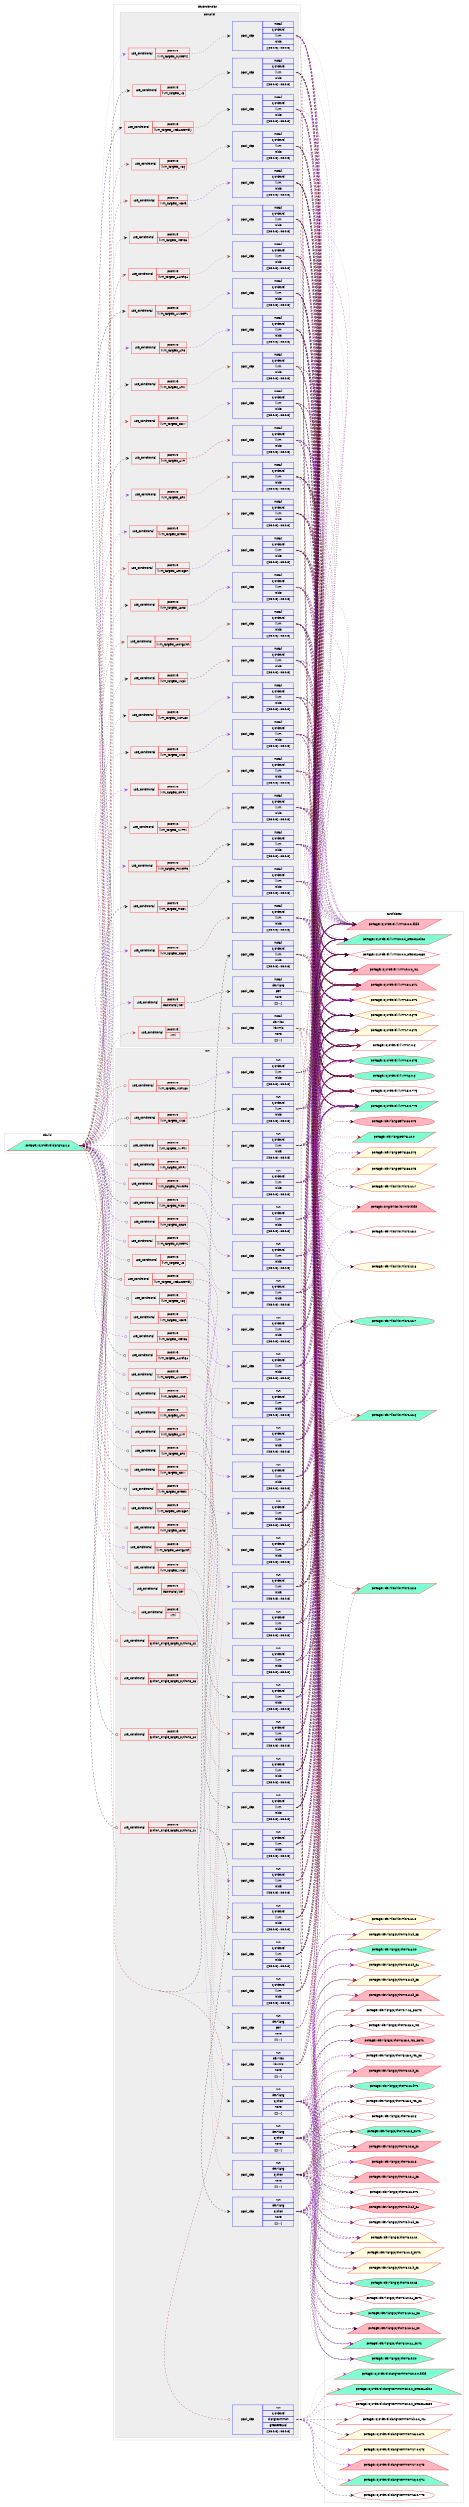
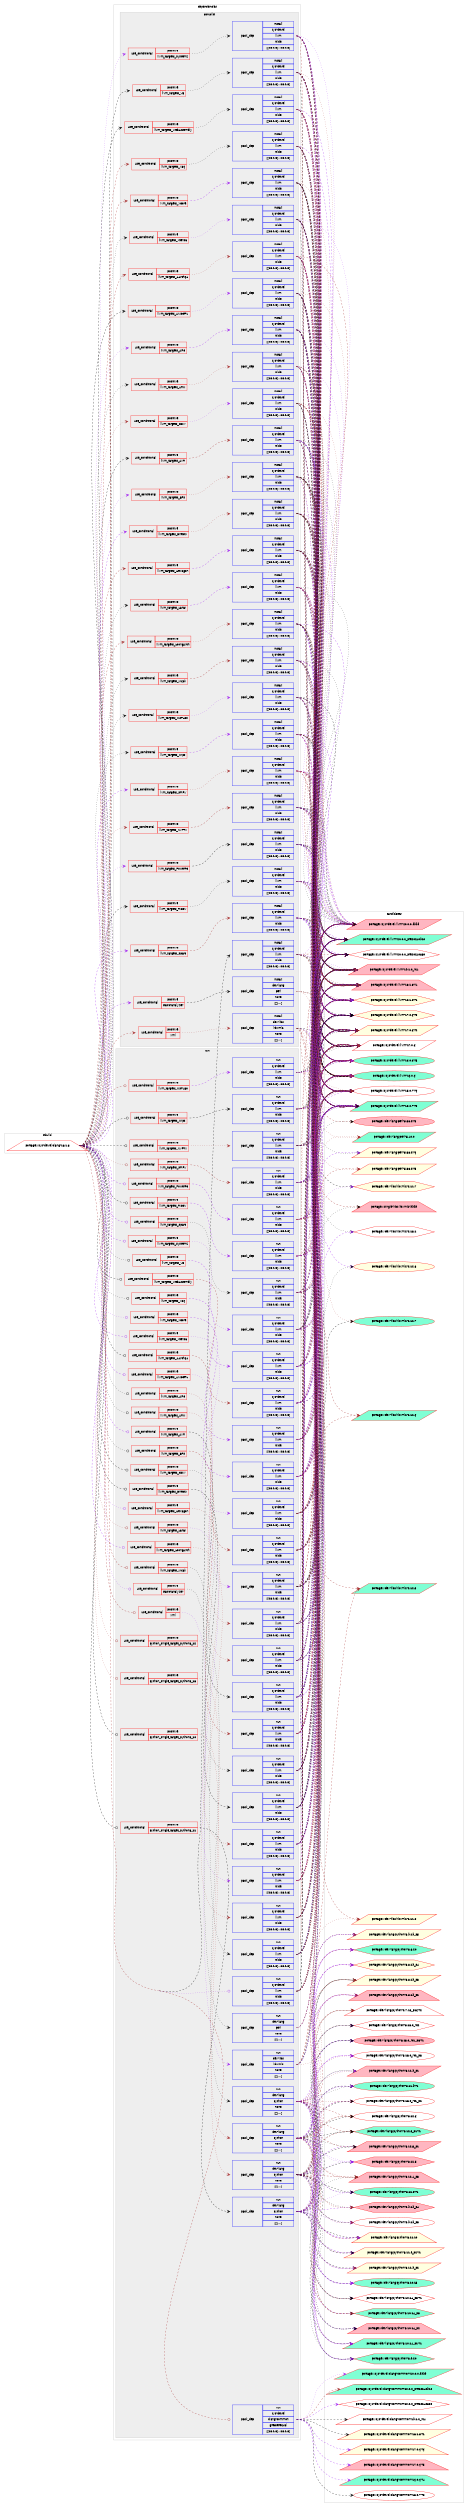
(47, 1146) -> (47, 1146)
(394, 1919) -> (394, 1919)
(394, 2192) -> (394, 2192)
